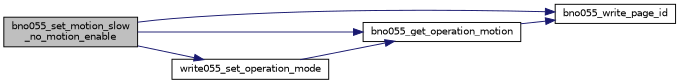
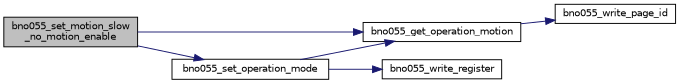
(341, 11) -> none
(250, 69) -> (250, 69)
none -> (442, 69)
